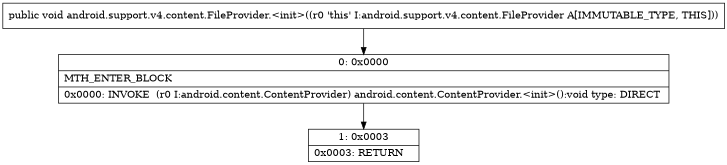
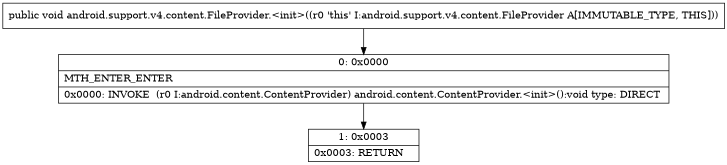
(118, 79) -> (118, 79)
